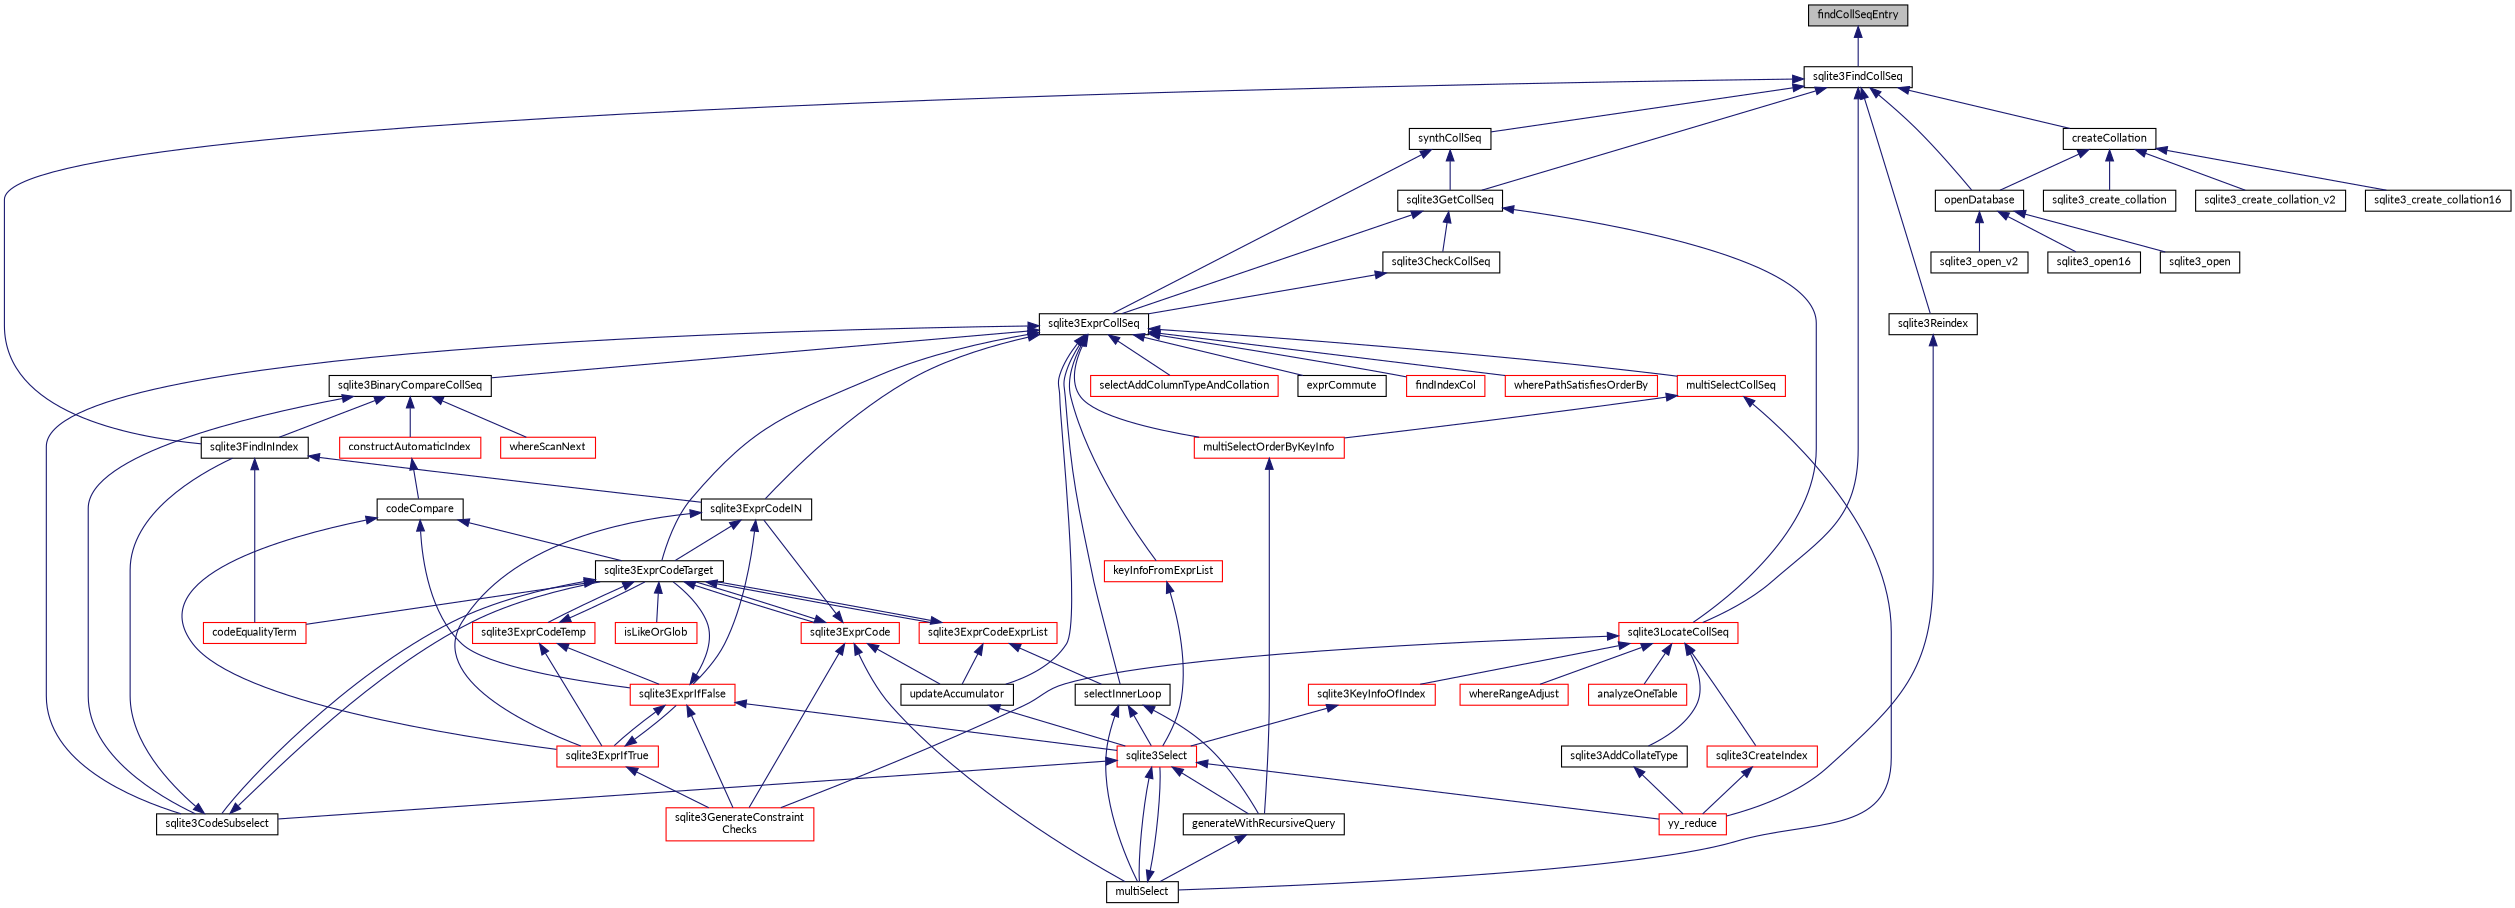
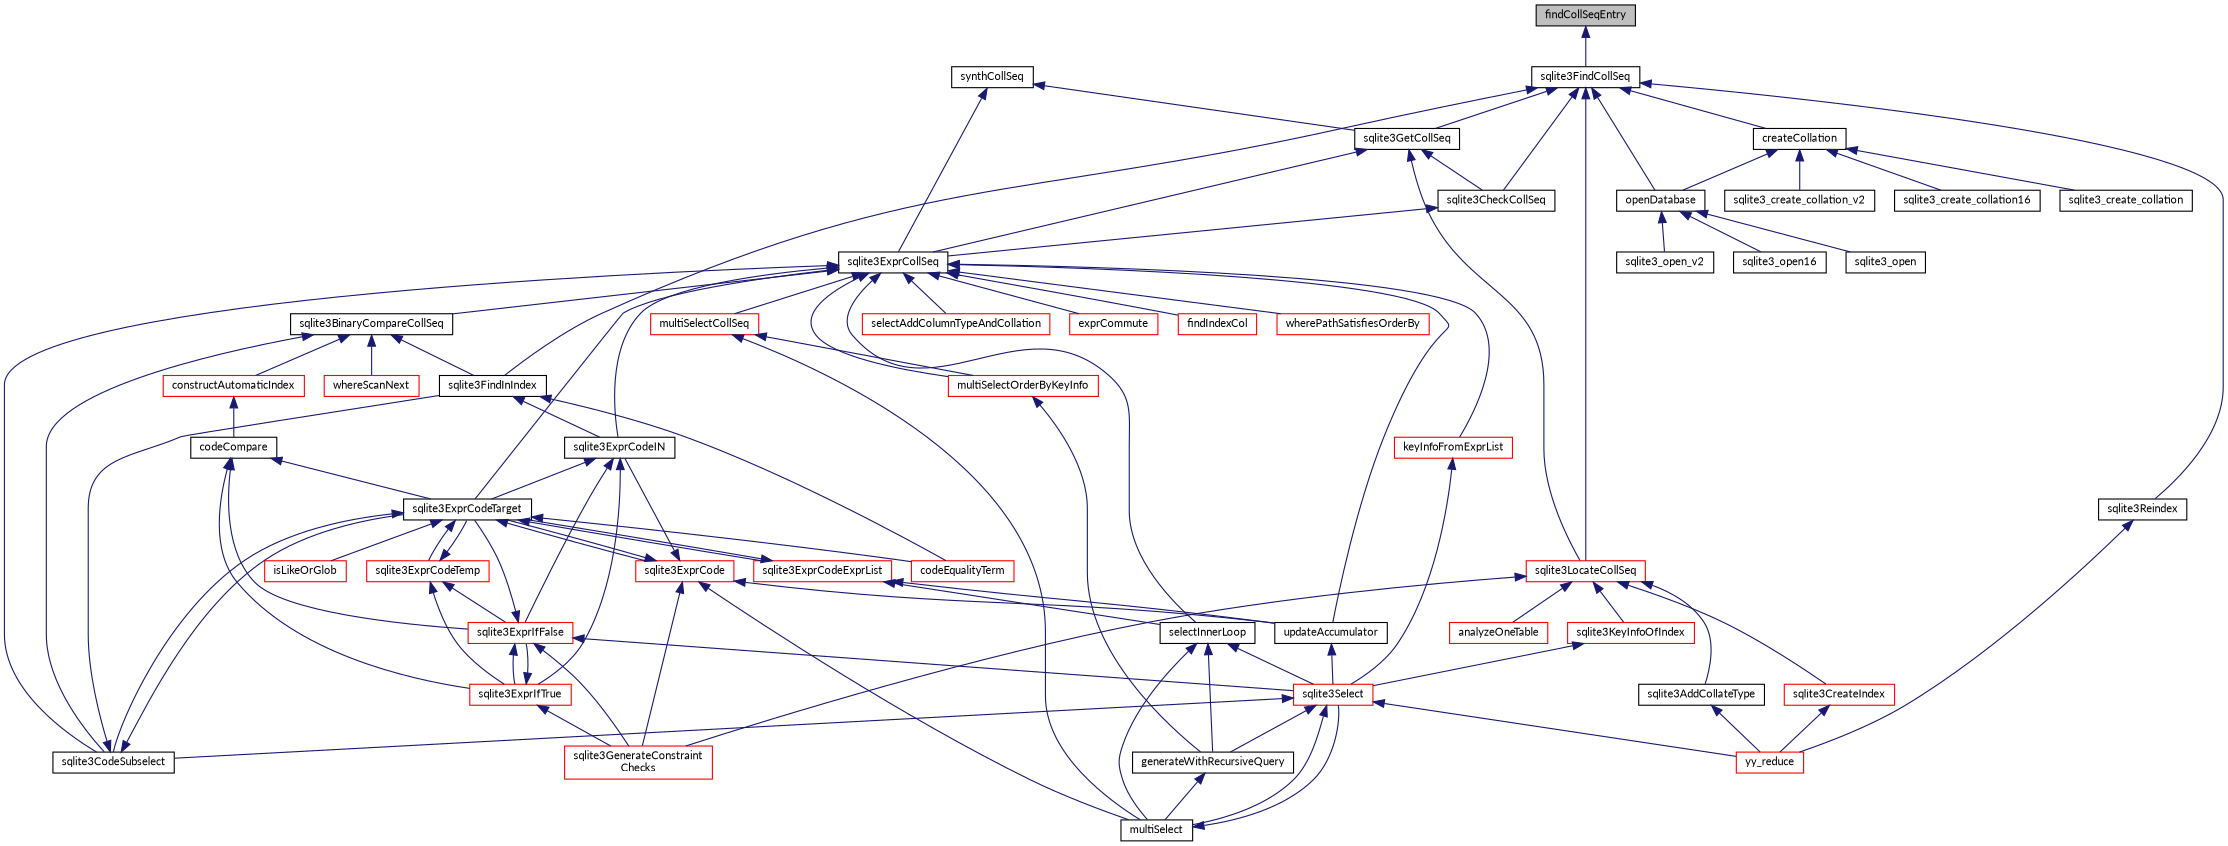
(1642, 110) -> (1538, 143)
(1342, 386) -> (1114, 324)
(1514, 695) -> none
